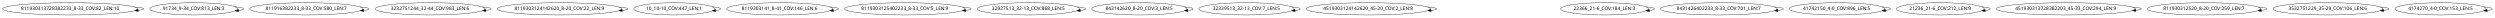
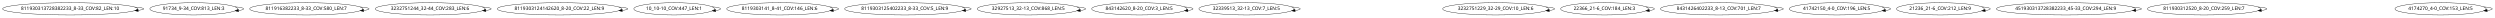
(430, 9) -> (430, 9)
(1368, 9) -> none
none -> (1496, 9)
(1719, 9) -> (1719, 9)
(1837, 9) -> (1837, 9)
(2066, 9) -> (2066, 9)
(2328, 9) -> none
